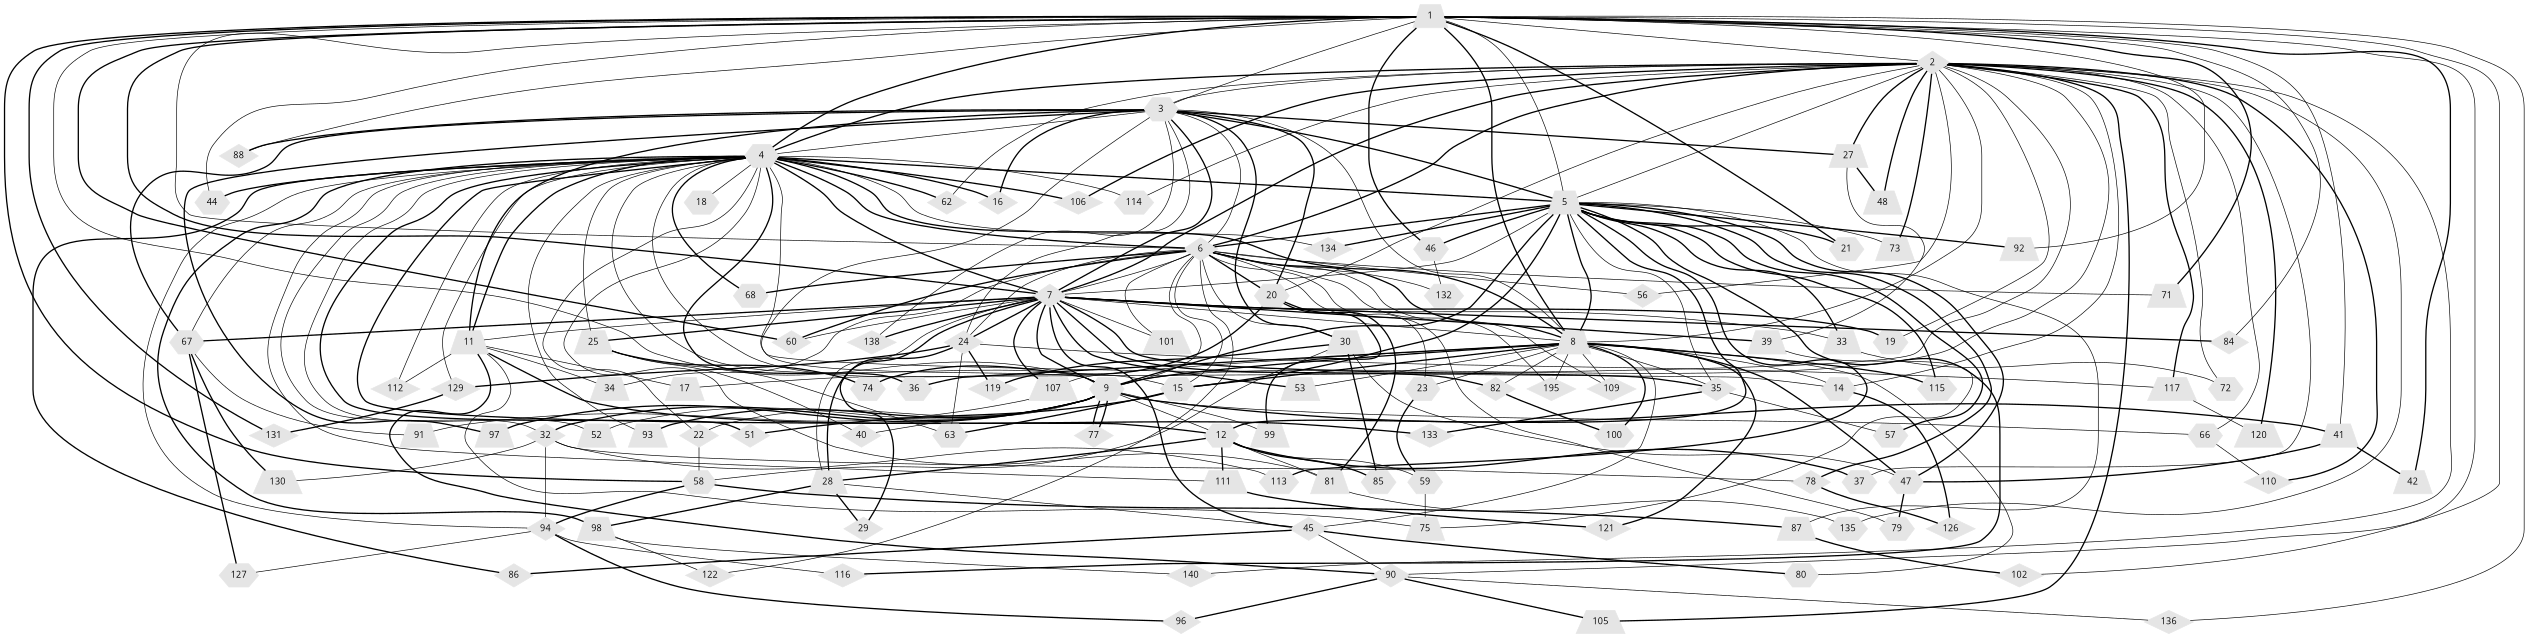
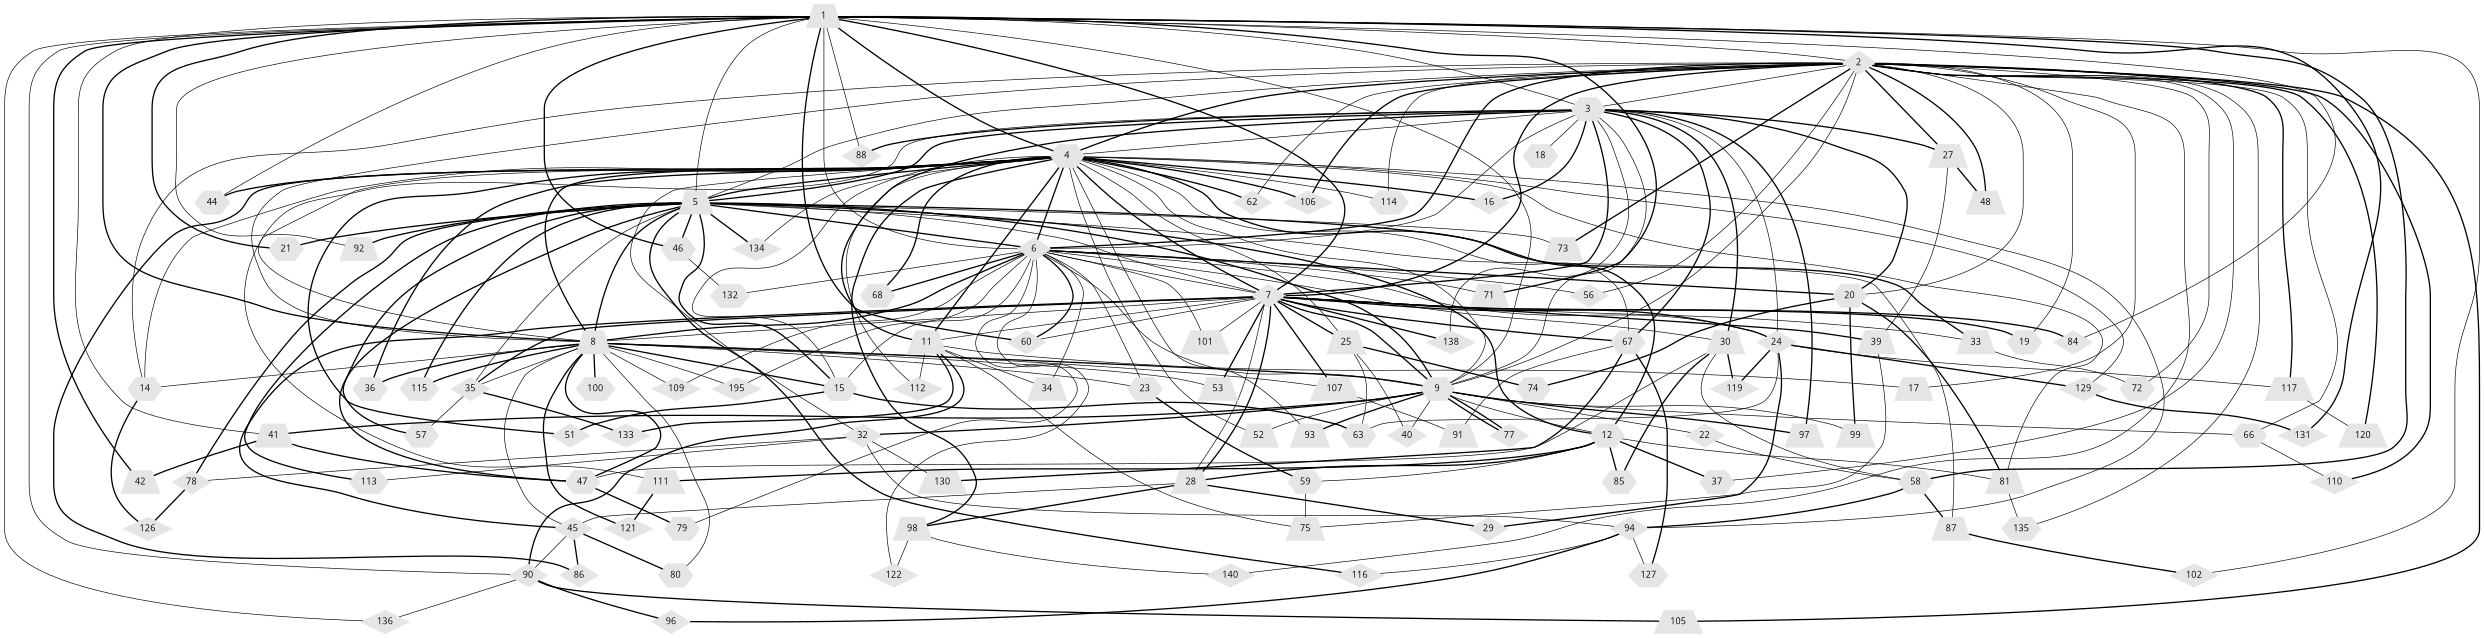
(732, 179) -> (1564, 133)
(568, 296) -> none
(1496, 389) -> none
